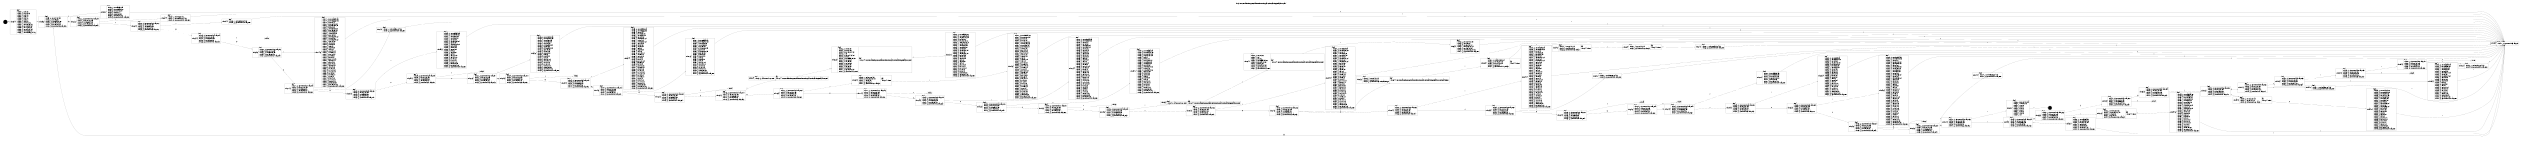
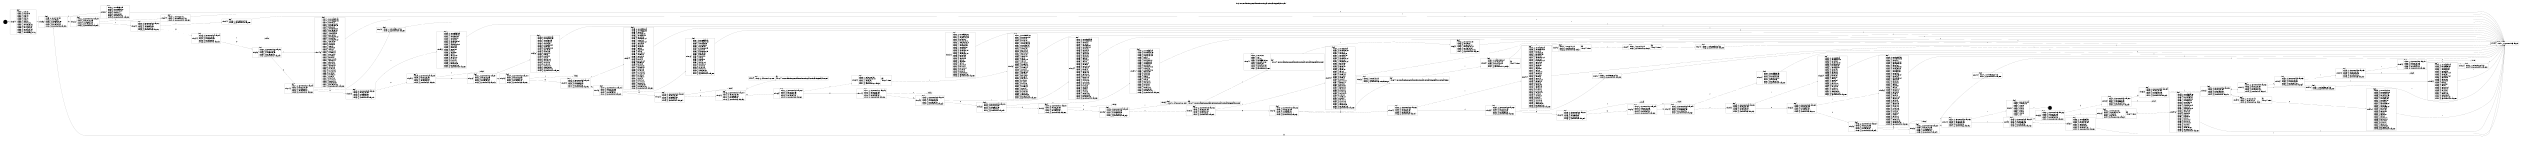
(872, 60) -> none
